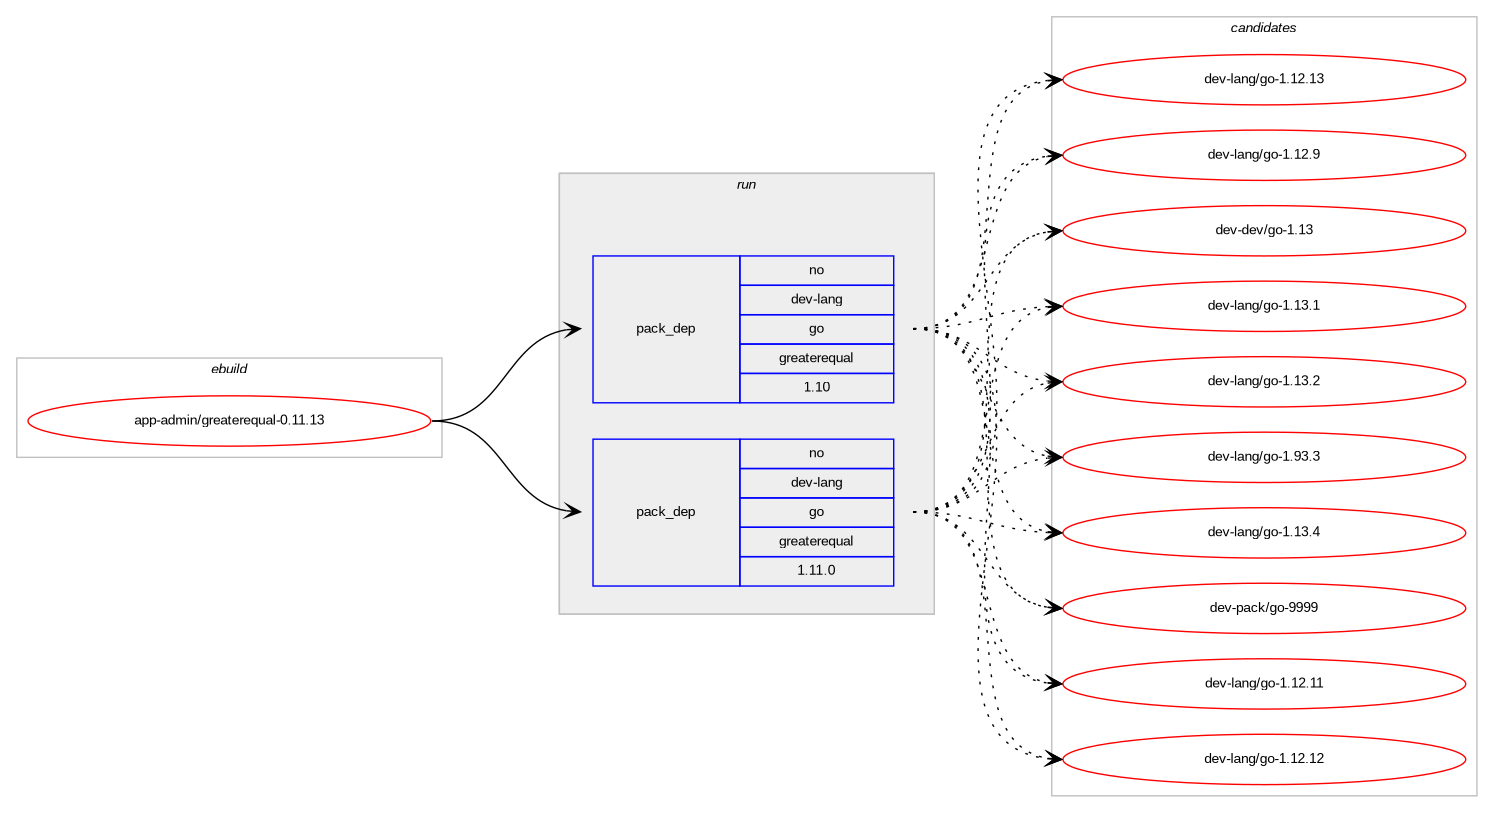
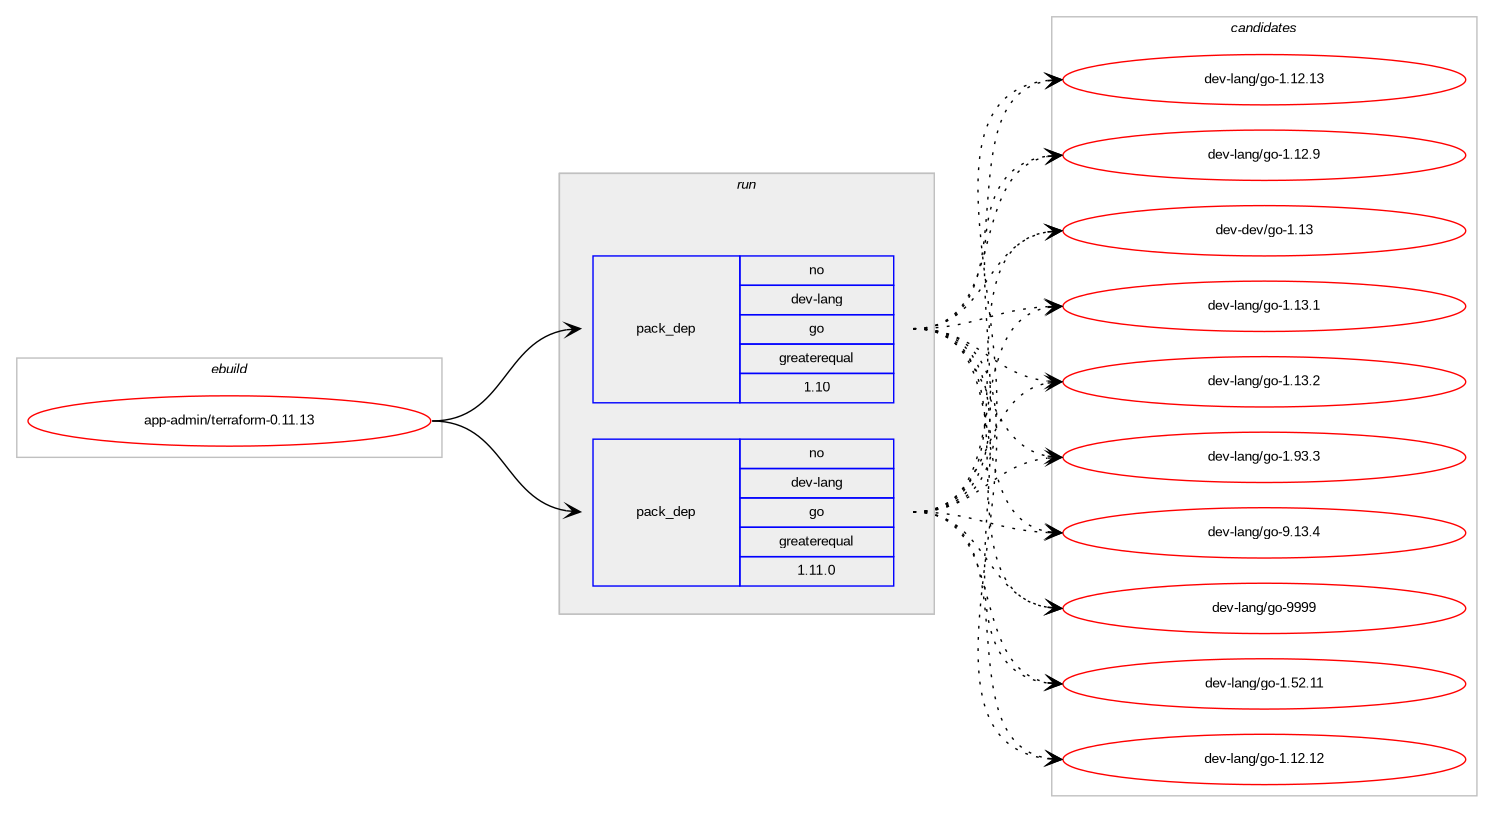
(229, 421) -> (229, 421)
(1264, 533) -> (1264, 533)
(1264, 608) -> (1264, 608)
(1264, 684) -> (1264, 684)
